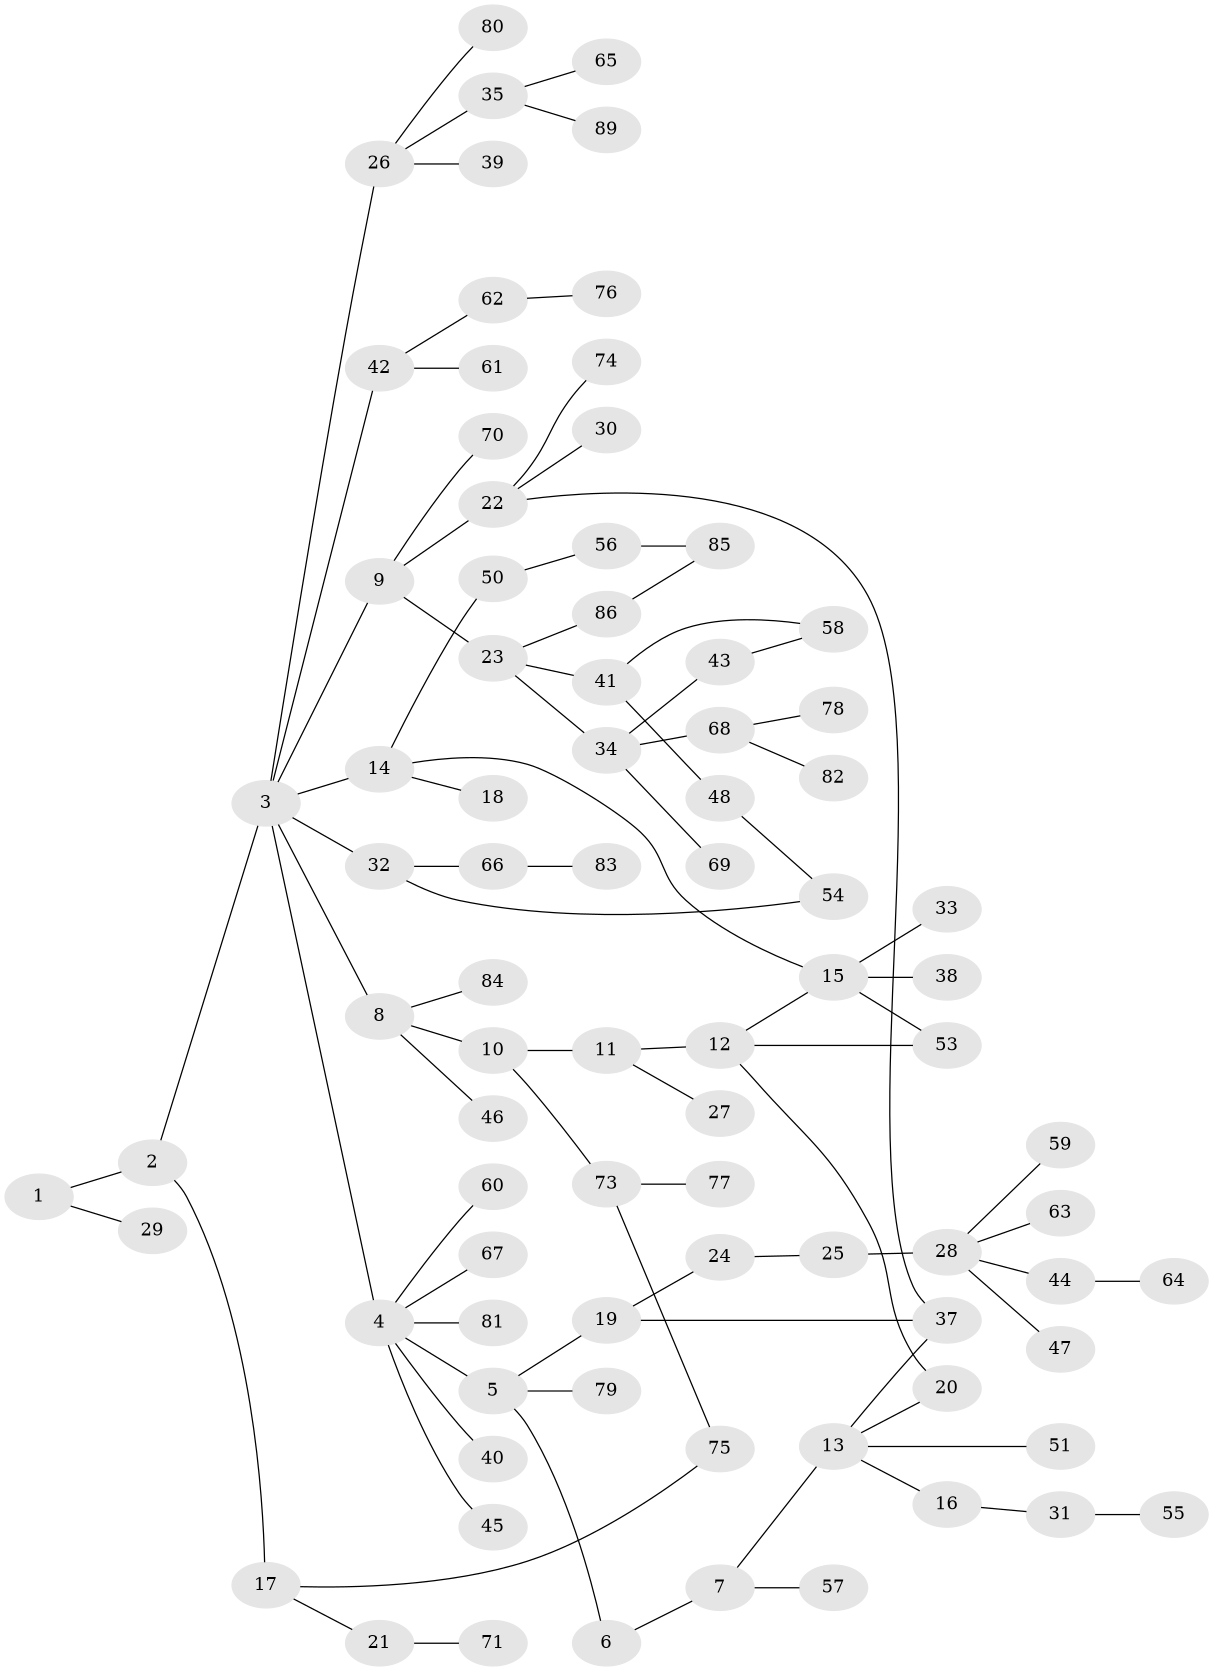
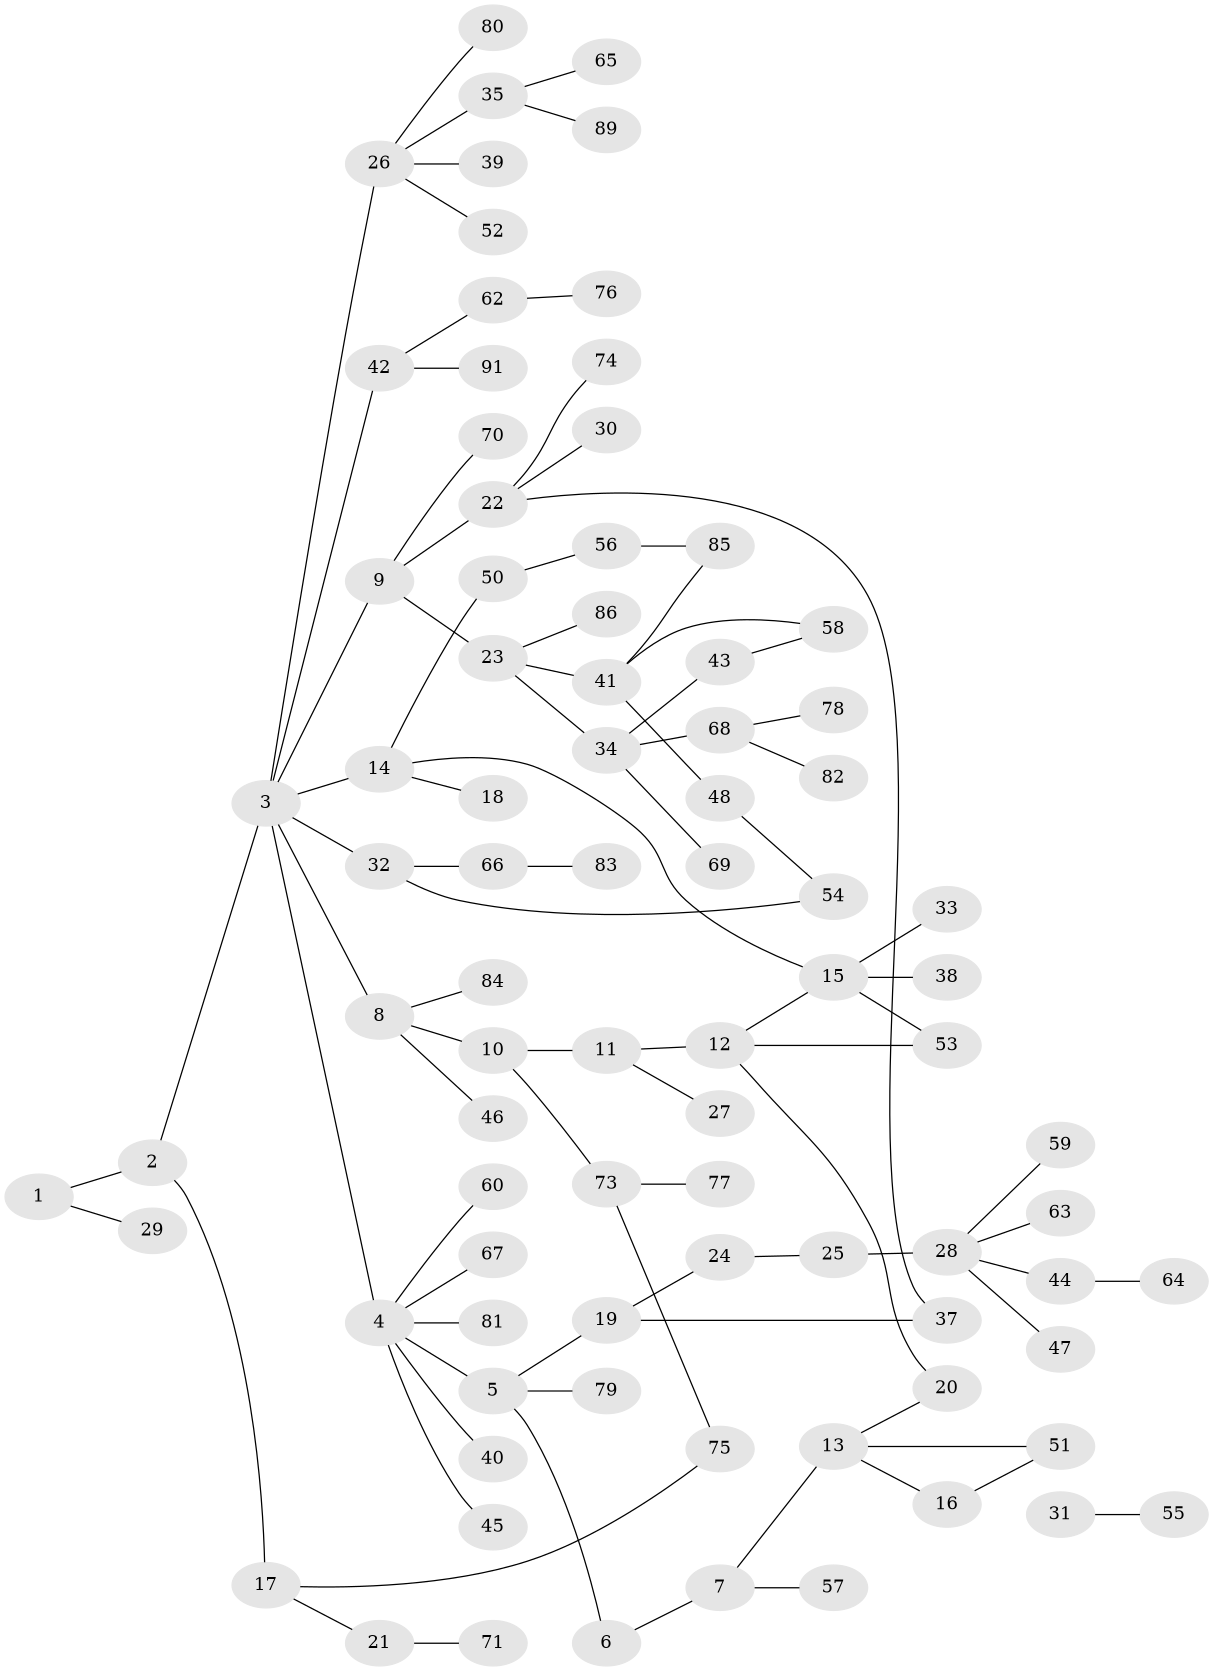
none -> (493, 232)
(493, 368) -> (493, 368)
(663, 580) -> (665, 615)
(888, 1382) -> none
(1004, 1510) -> (1004, 1475)
